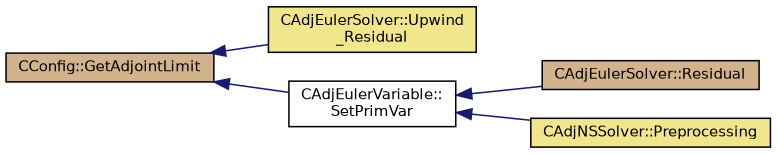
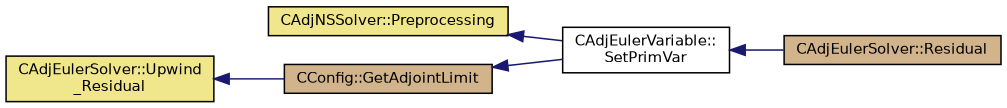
(247, 48) -> (257, 79)
(501, 117) -> (543, 39)
